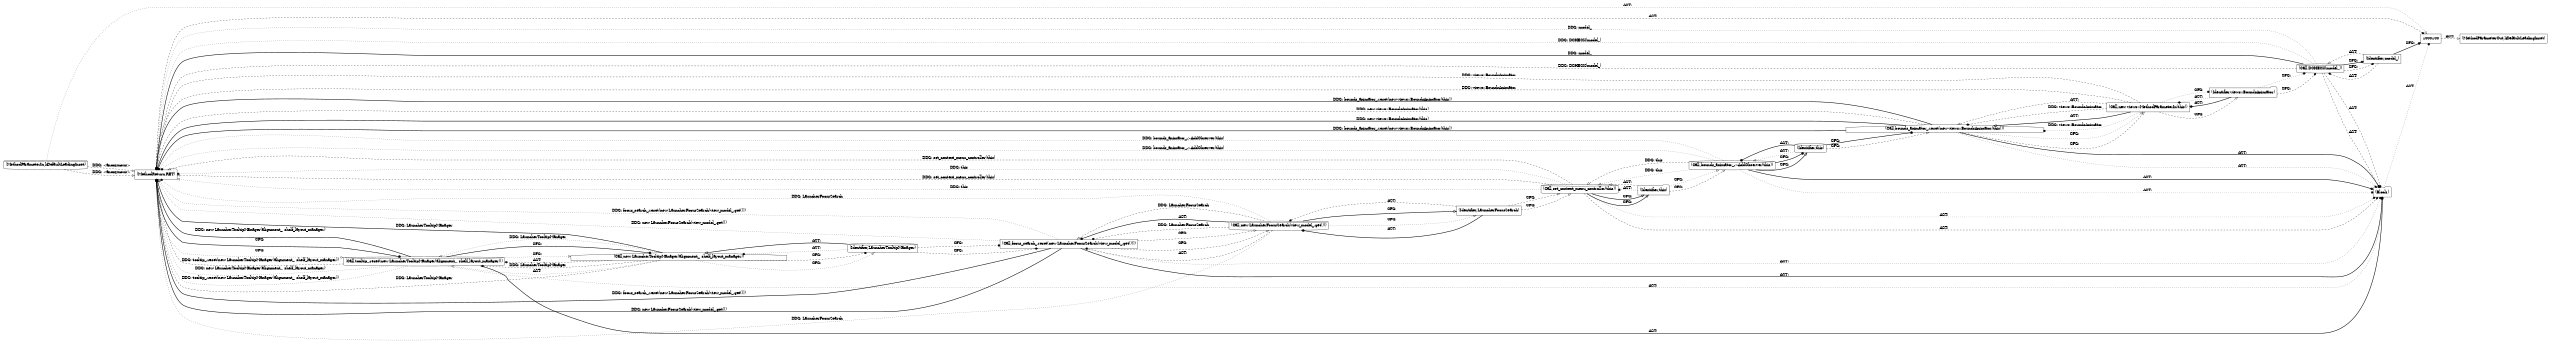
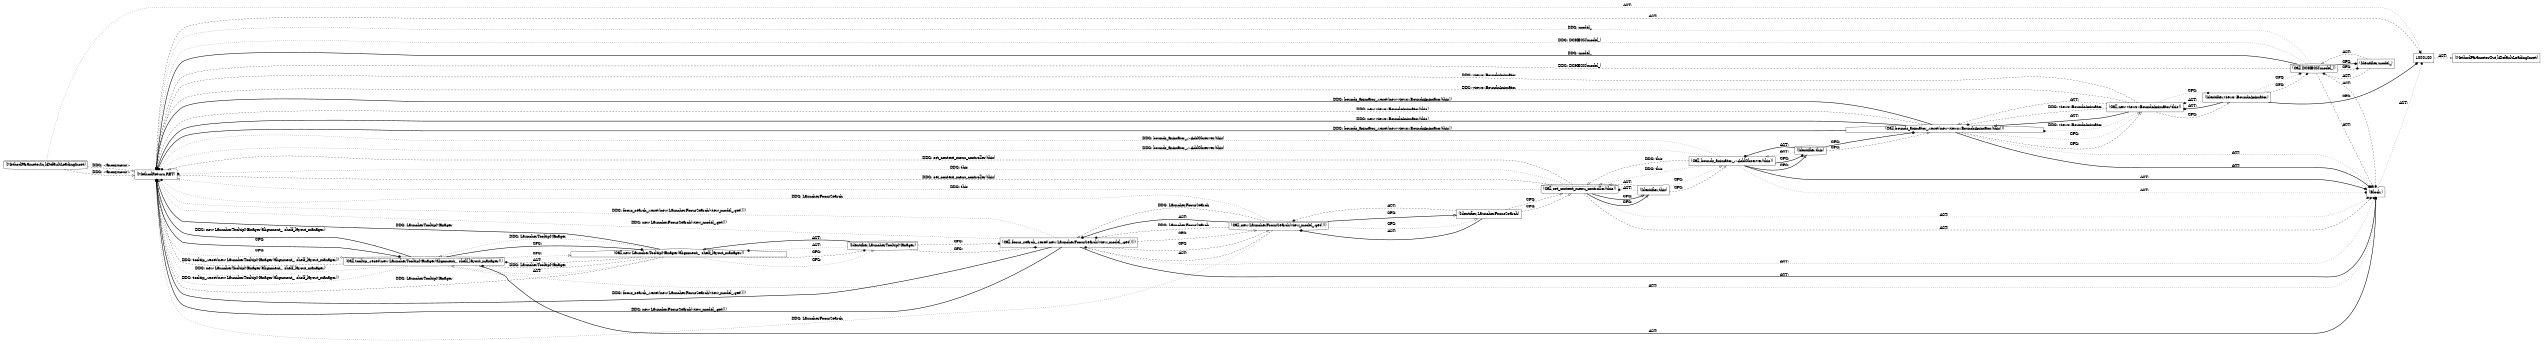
(2406, 49) -> (2346, 100)
(2148, 107) -> (2145, 107)
(1732, 165) -> (1732, 161)
